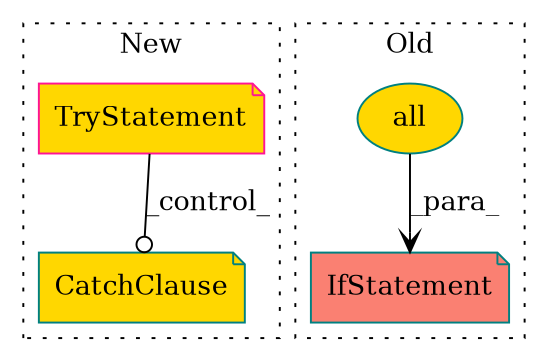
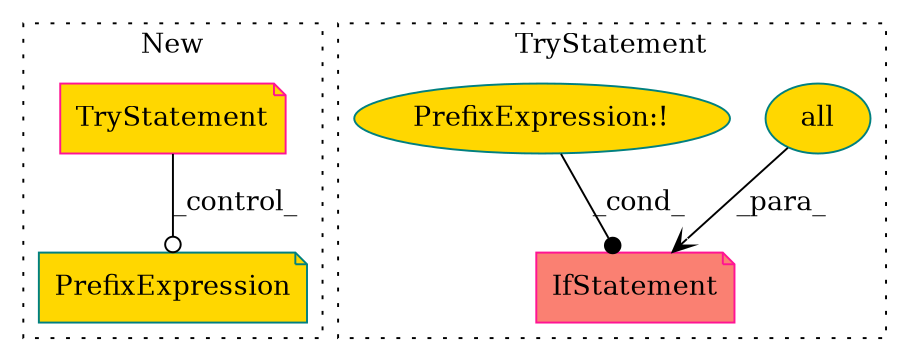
(410, 46) -> (612, 46)
none -> (542, 119)
(142, 288) -> (173, 288)
(410, 288) -> (635, 288)
